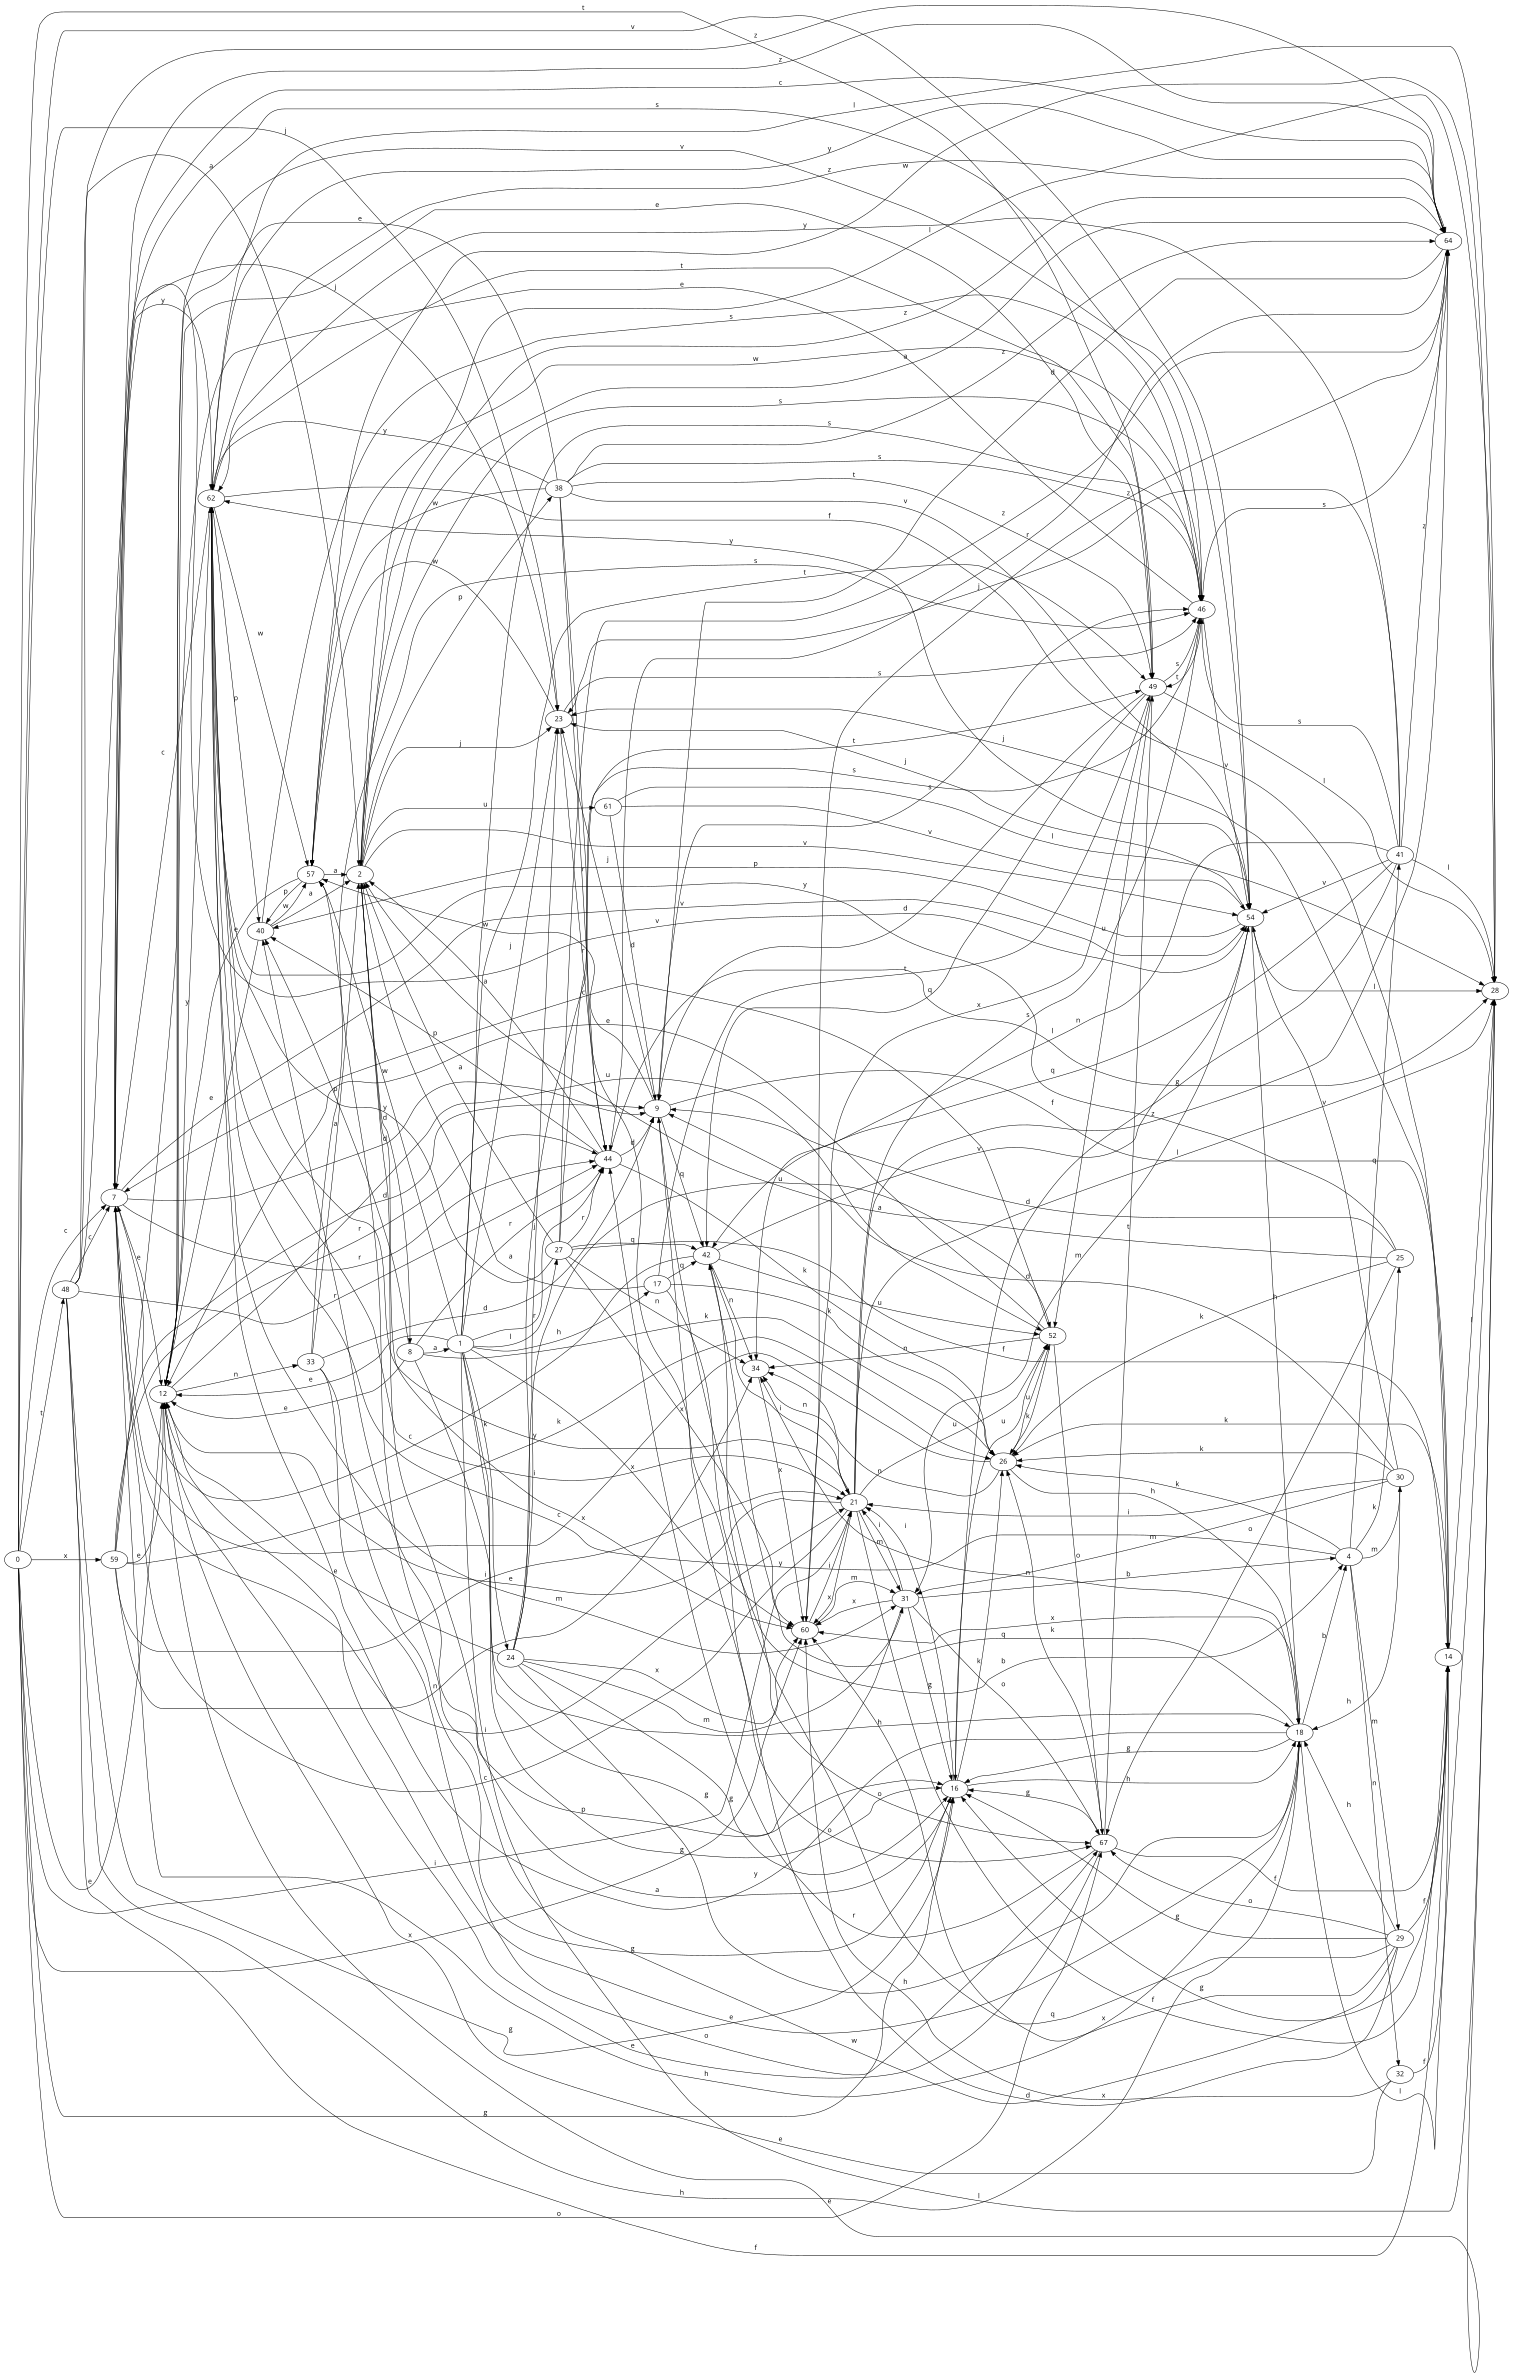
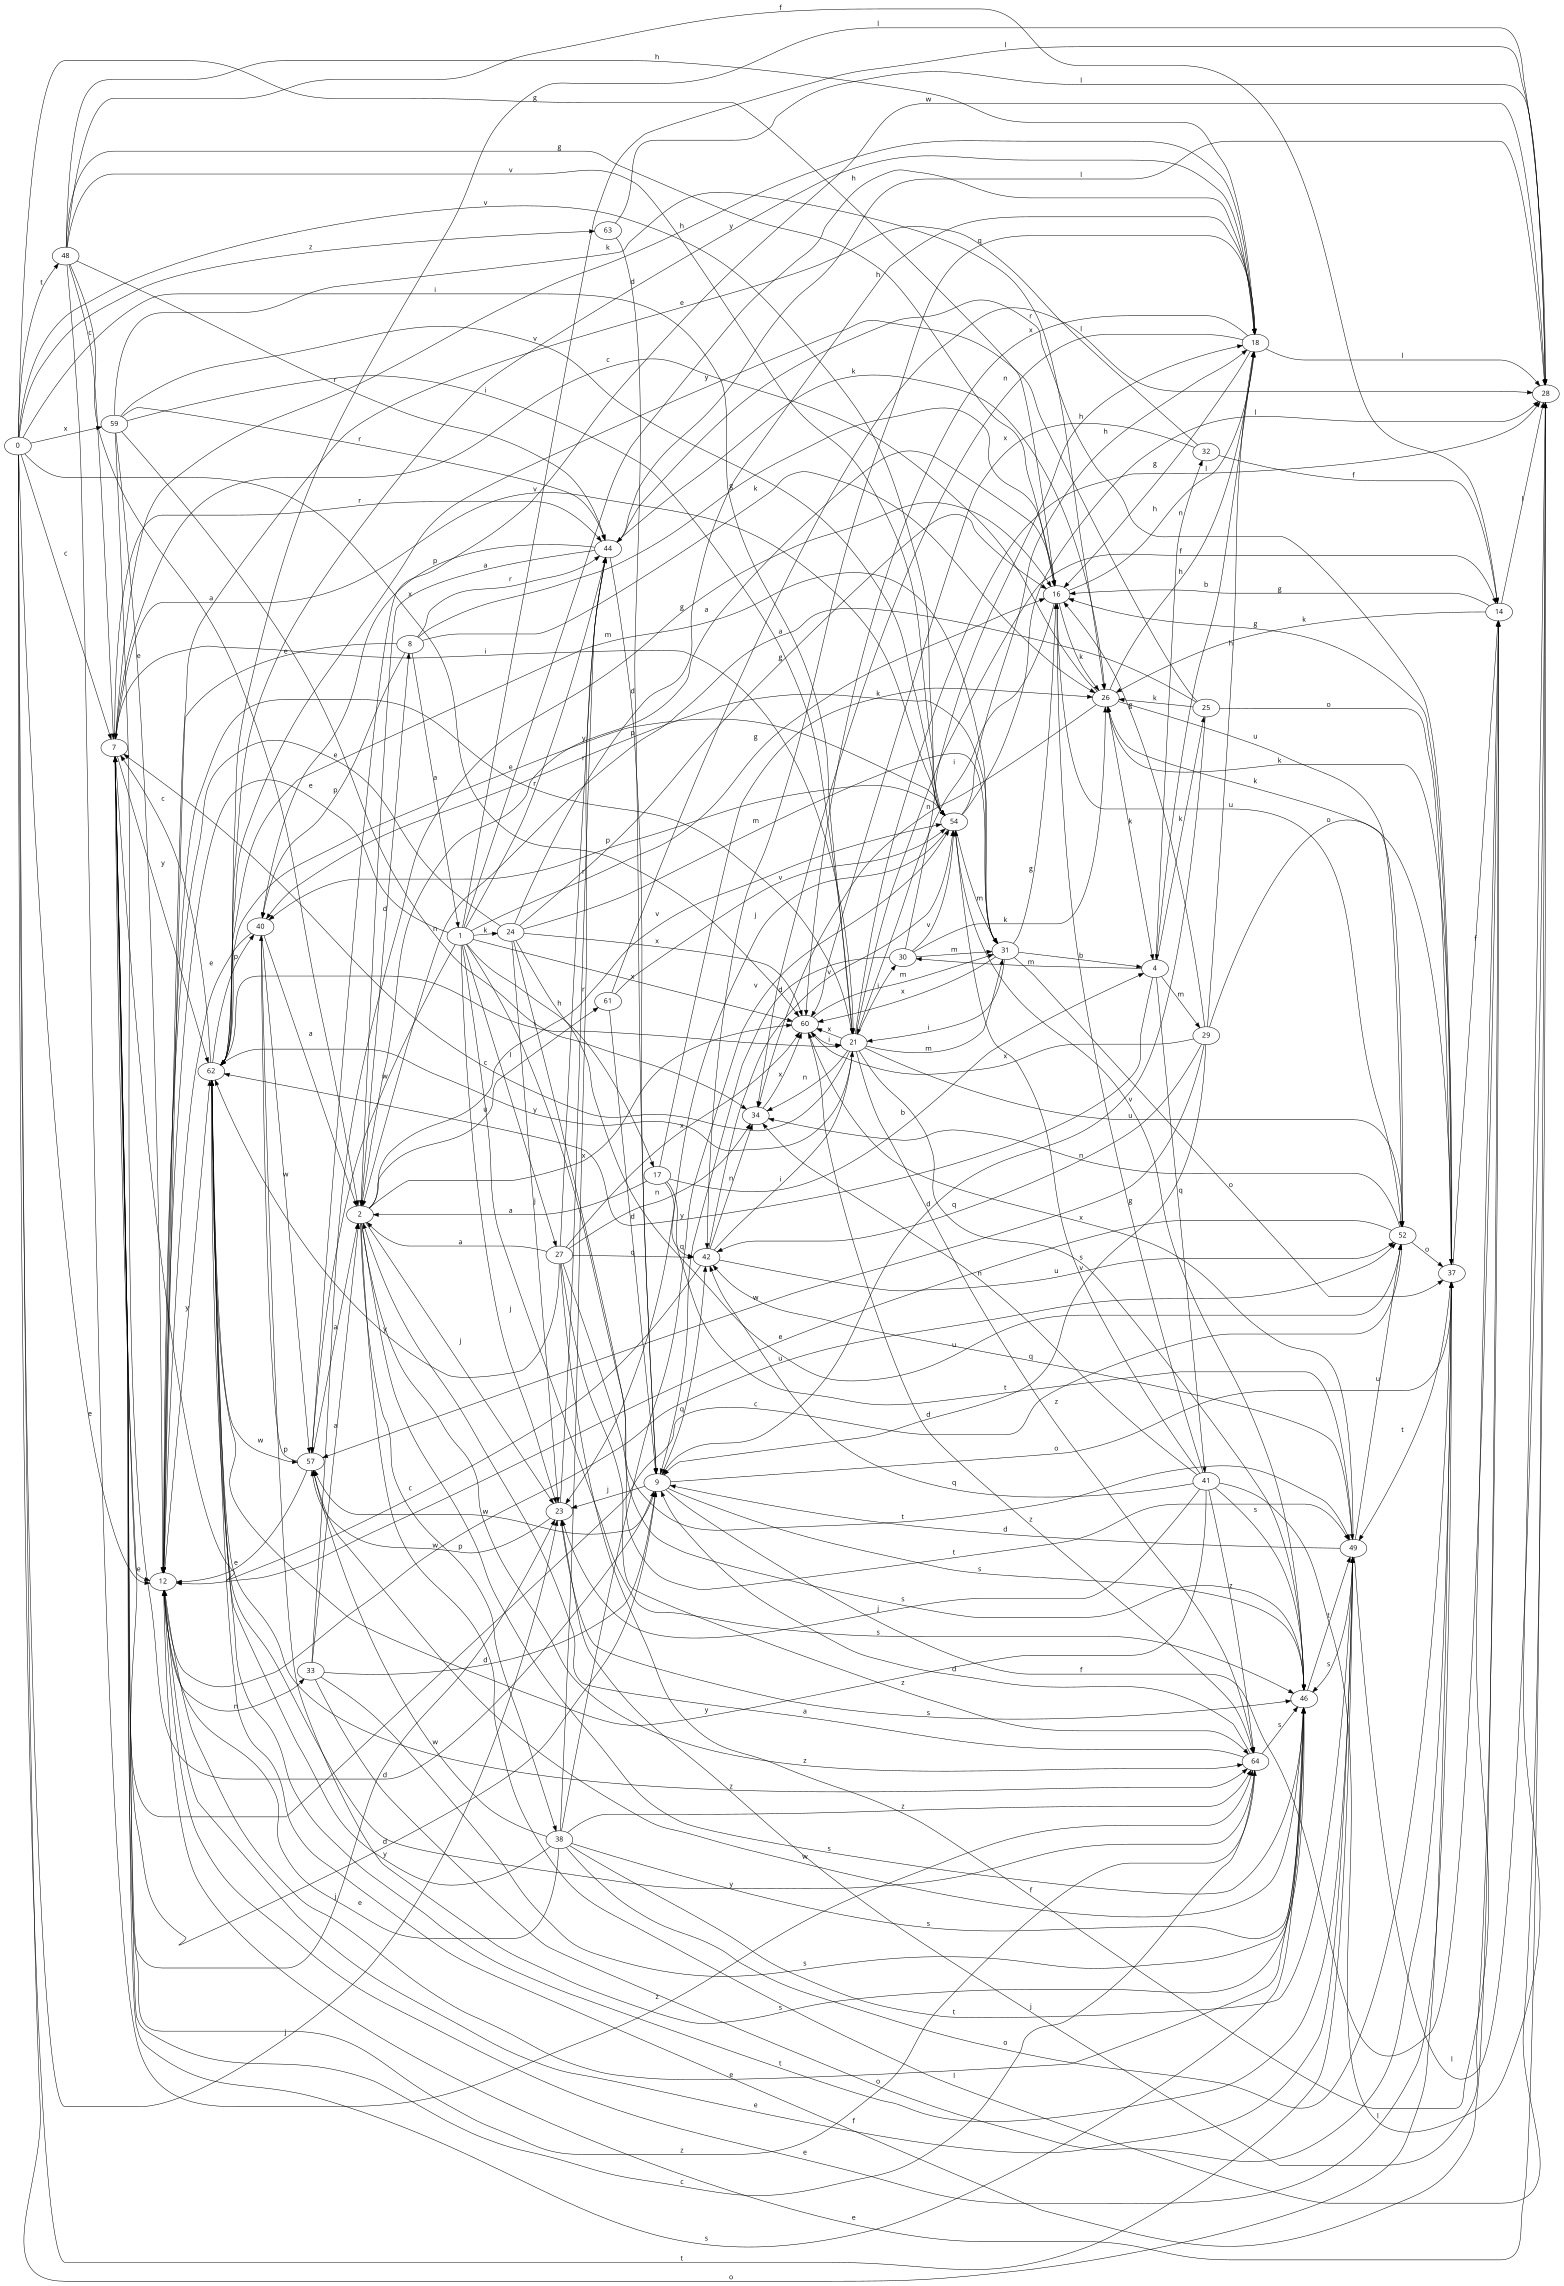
none -> (608, 231)
(884, 626) -> none
(1186, 1490) -> (1130, 831)
(1131, 1516) -> (874, 1001)
(1442, 1805) -> none
(1104, 1843) -> (1452, 1273)
(639, 1993) -> none
